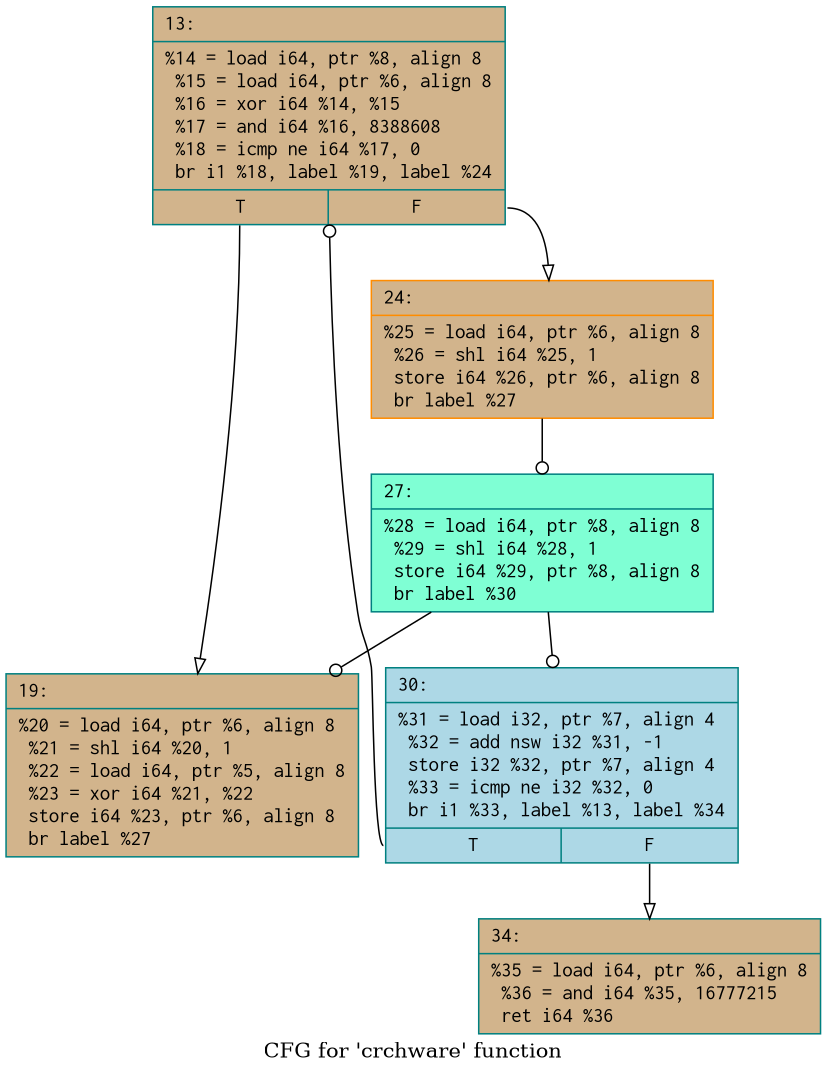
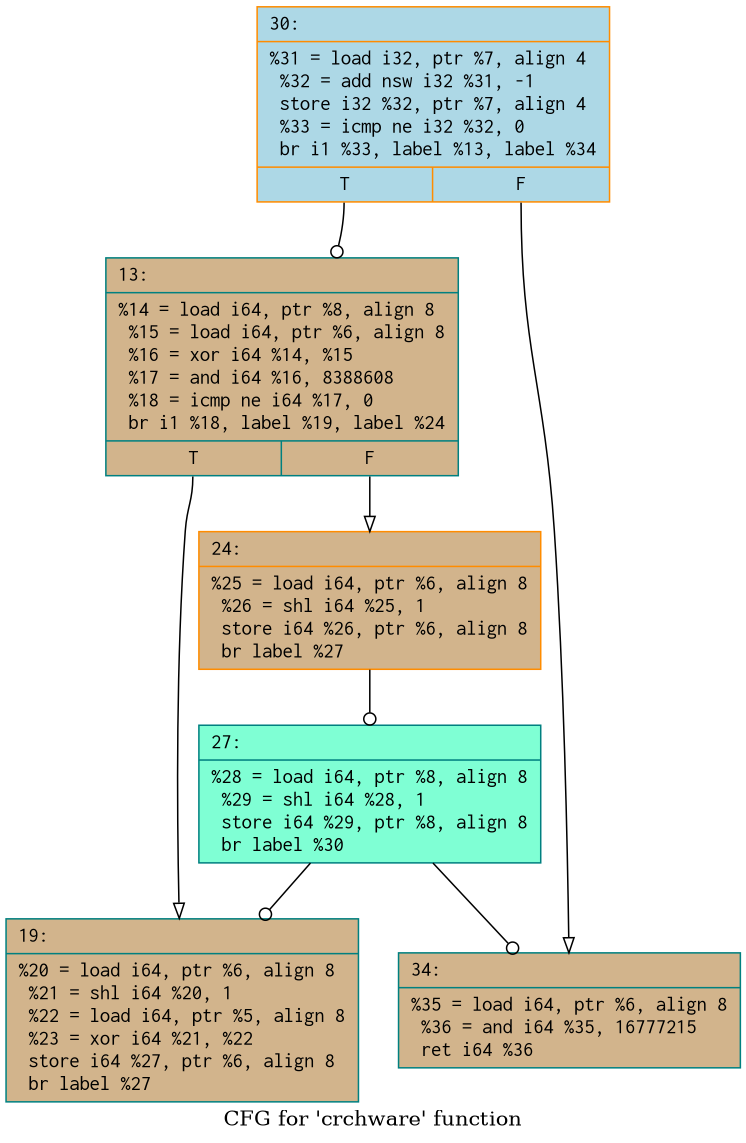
(550, 634) -> (471, 903)
(562, 765) -> (433, 104)
(177, 816) -> (177, 1061)
